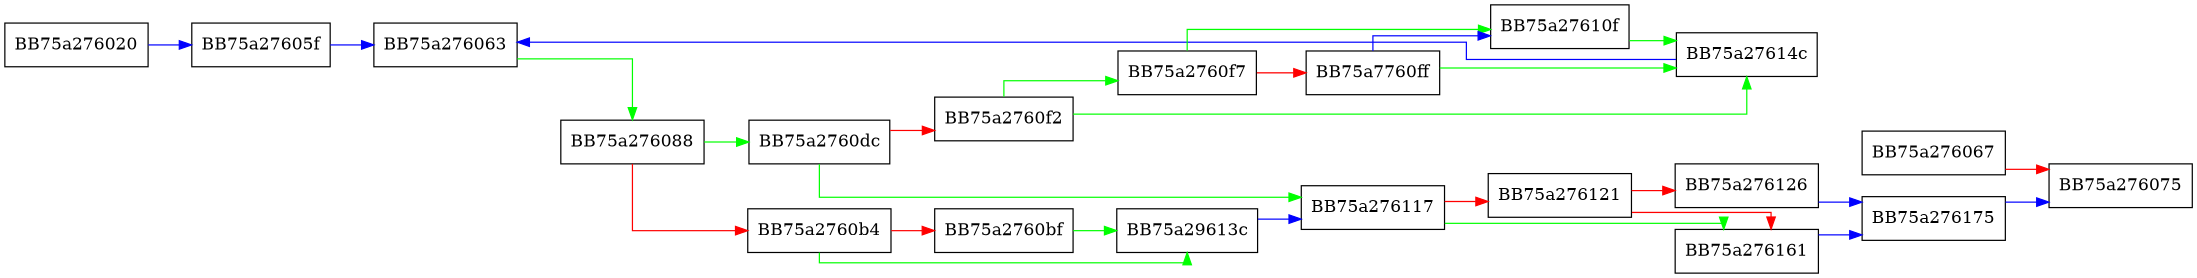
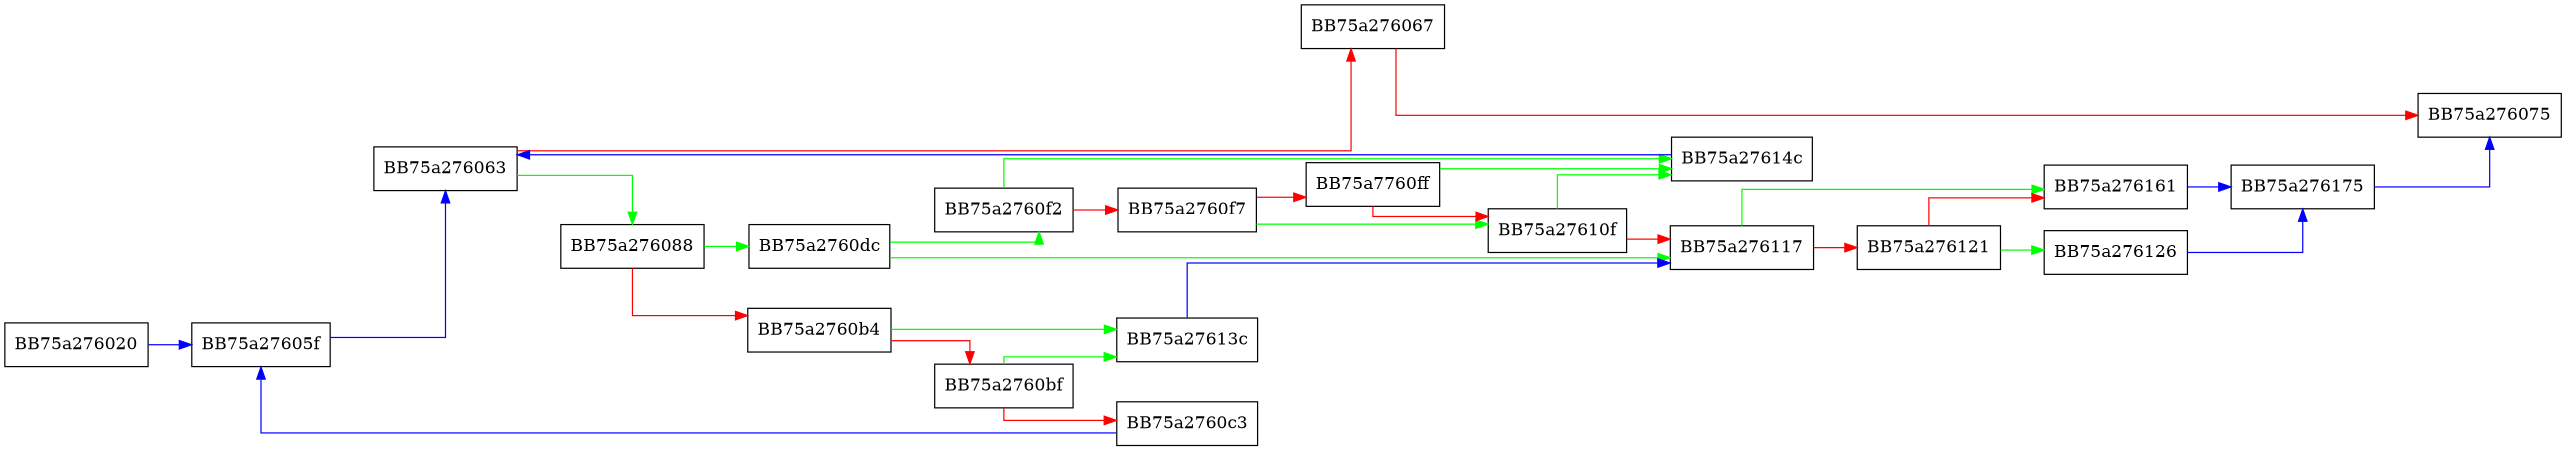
(1418, 36) -> (1419, 216)
(1047, 81) -> (1089, 210)
(906, 130) -> (965, 242)
none -> (979, 151)
(1647, 191) -> (2016, 250)
(1187, 231) -> (1187, 340)
none -> (1642, 239)
none -> (1187, 424)
